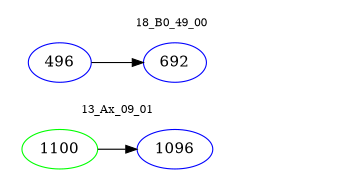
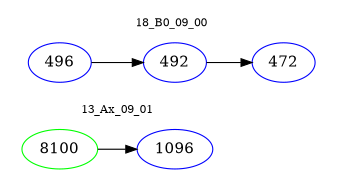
(172, 24) -> (172, 24)
(175, 63) -> (175, 63)
none -> (284, 63)
(60, 149) -> (60, 149)
